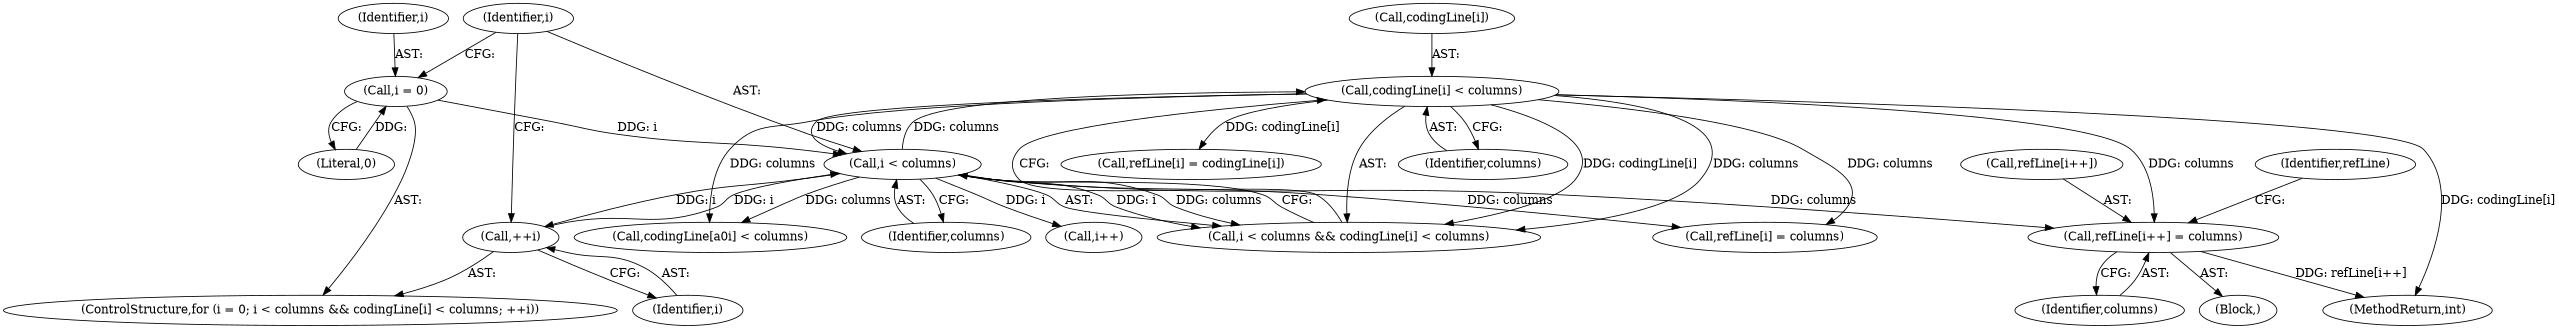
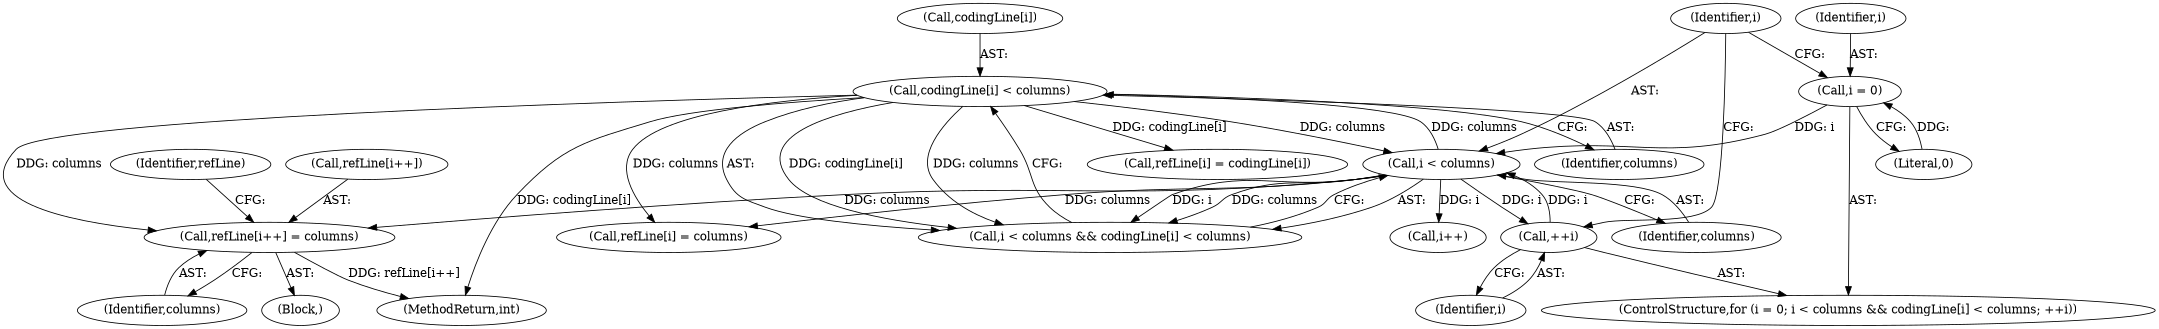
(710, 237) -> none
